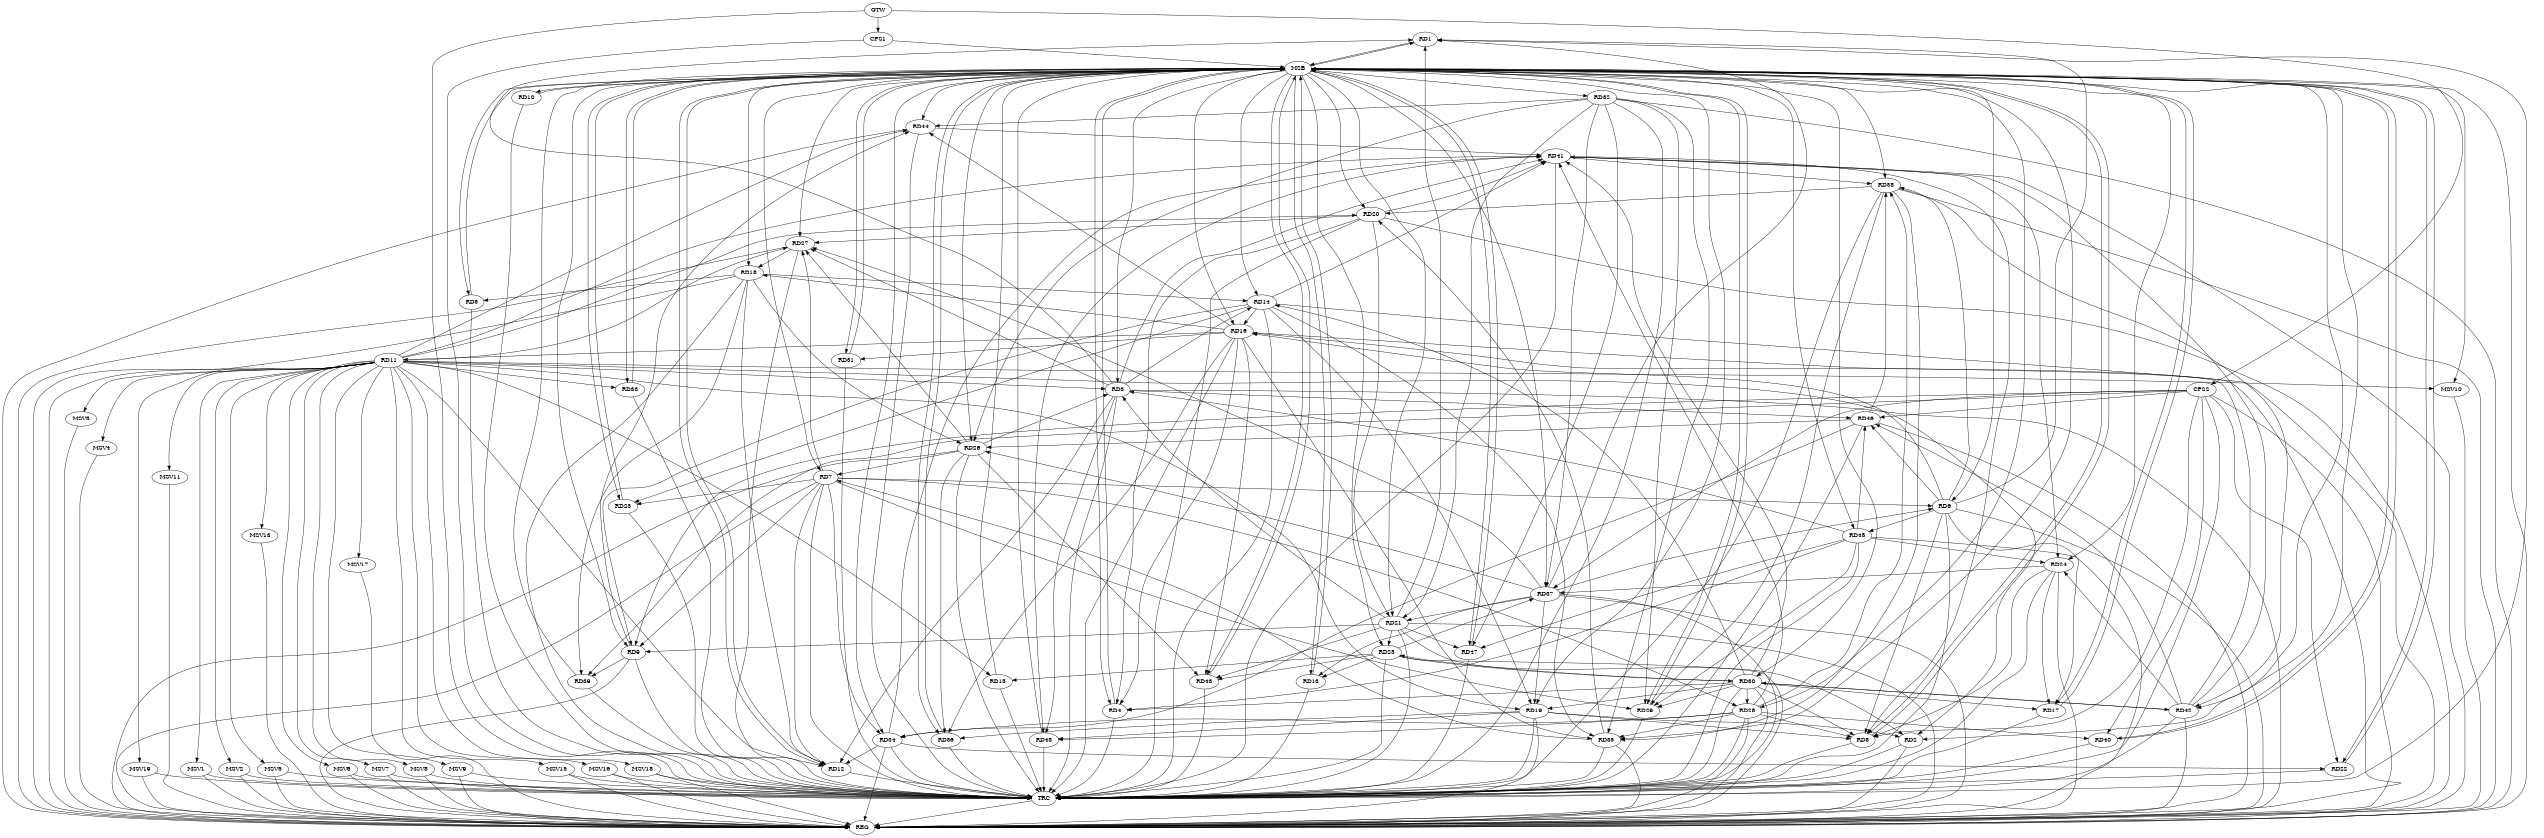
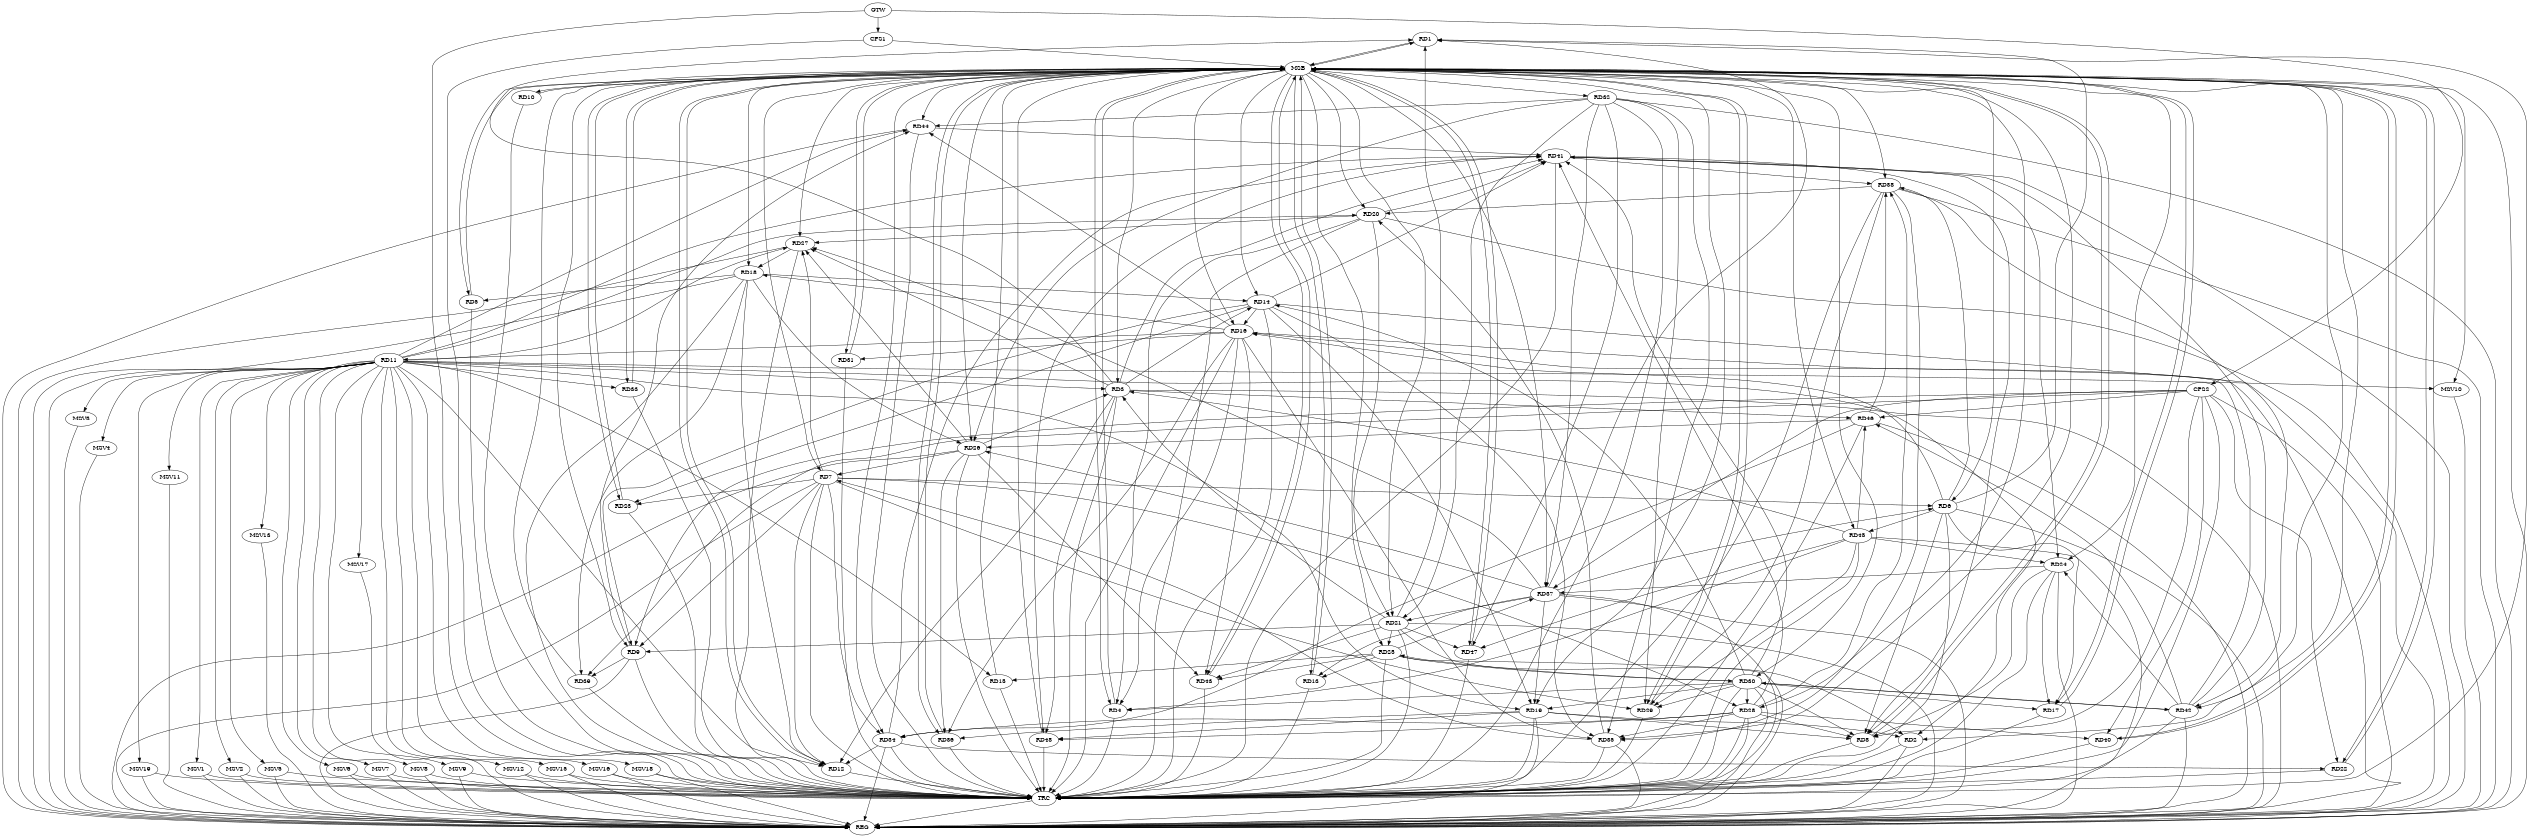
(1907, 464) -> none
none -> (513, 769)
